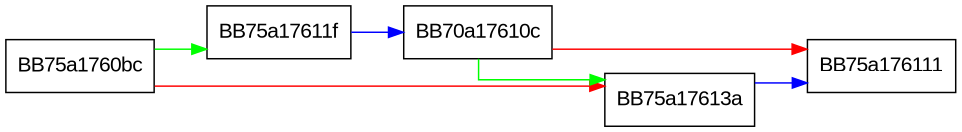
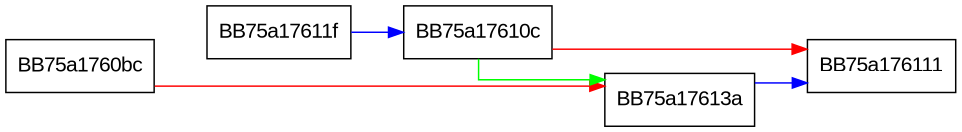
(478, 32) -> (478, 32)
(173, 49) -> none
